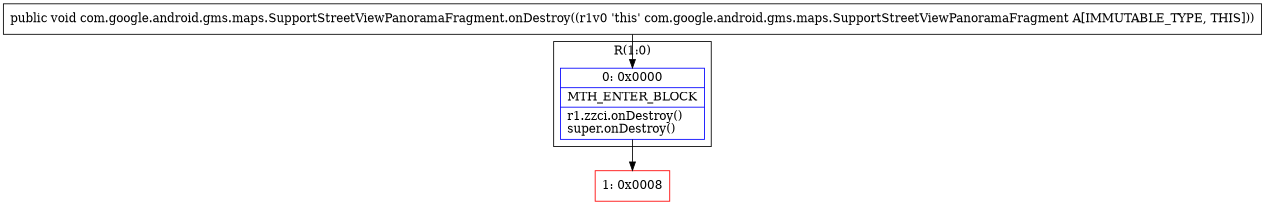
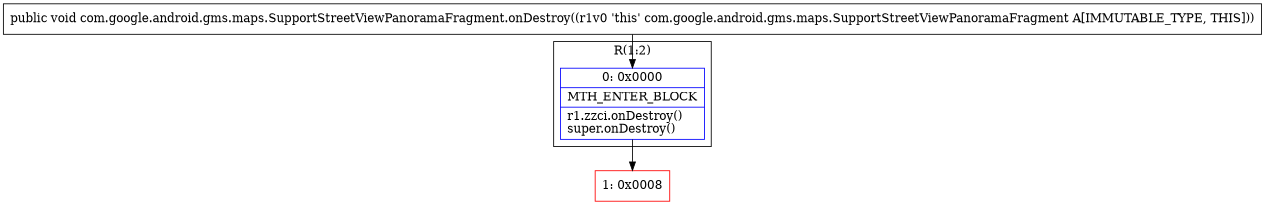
(632, 51) -> (632, 51)
